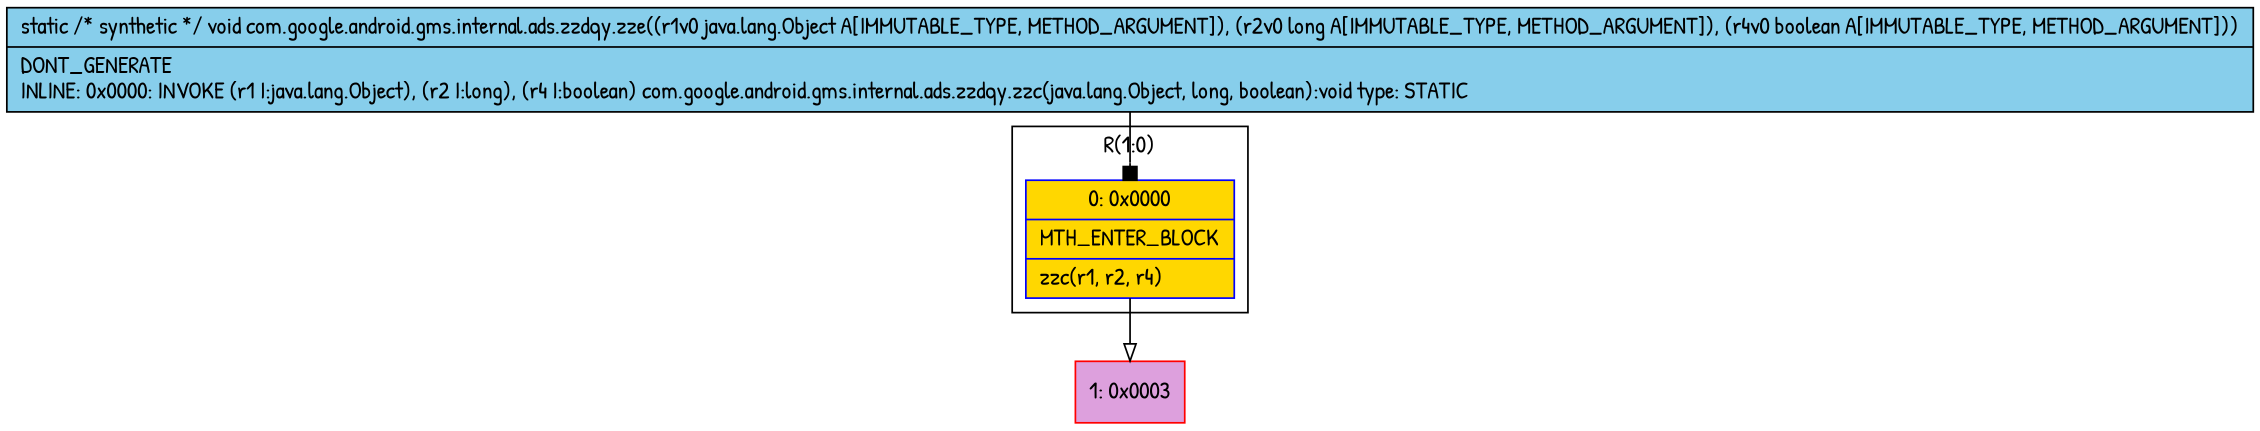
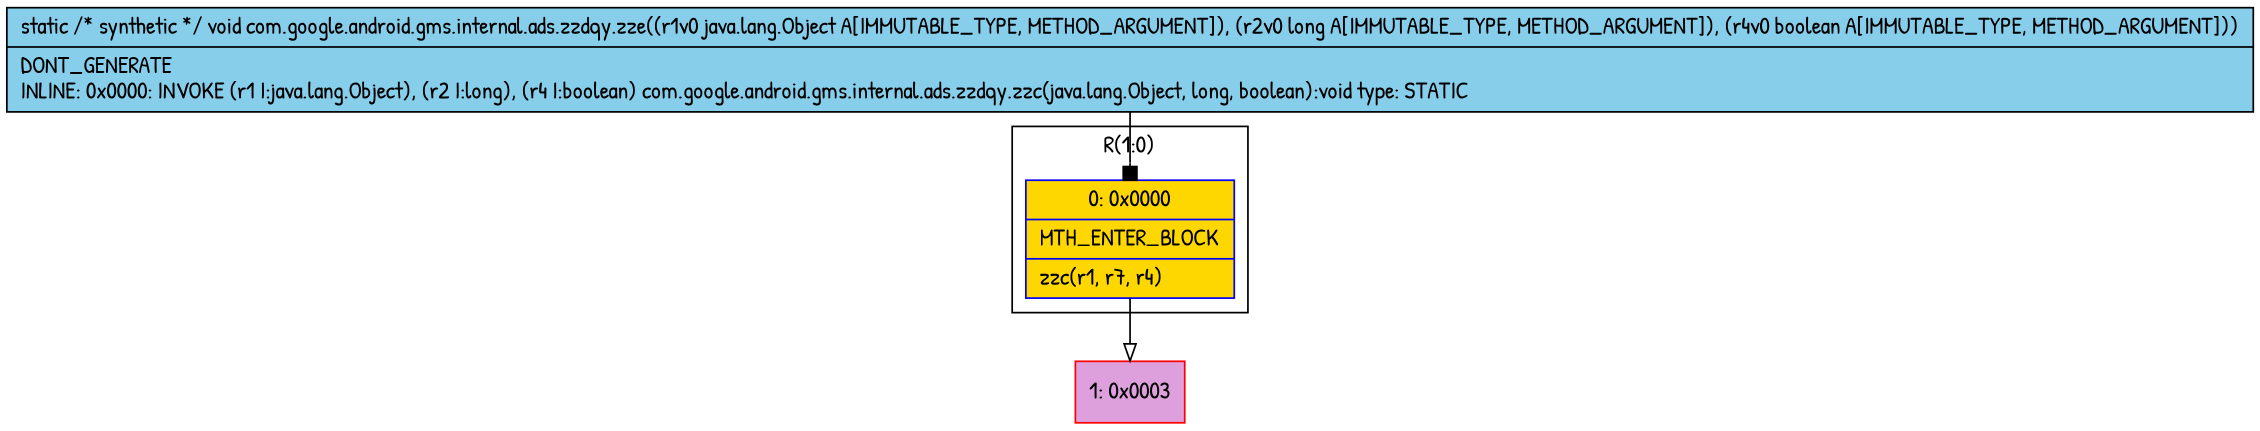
(1102, 278) -> (1102, 278)
